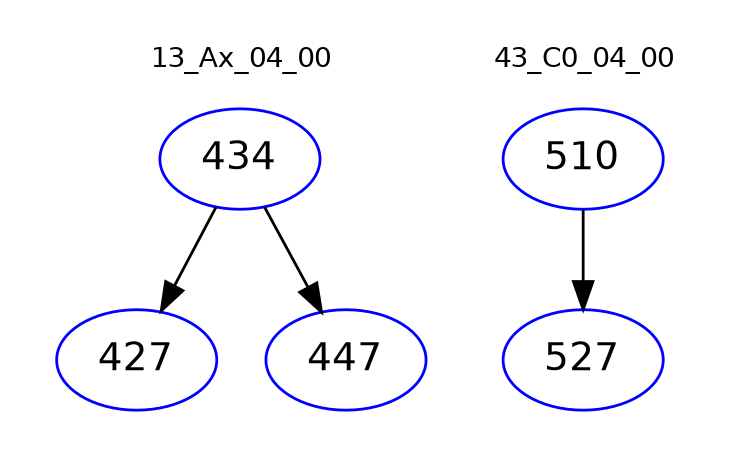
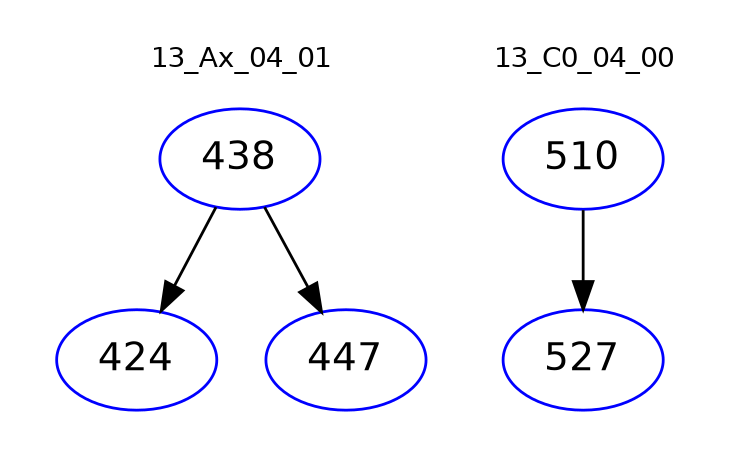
(241, 60) -> (241, 60)
(585, 60) -> (585, 60)
(240, 159) -> (240, 159)
(137, 360) -> (137, 360)
